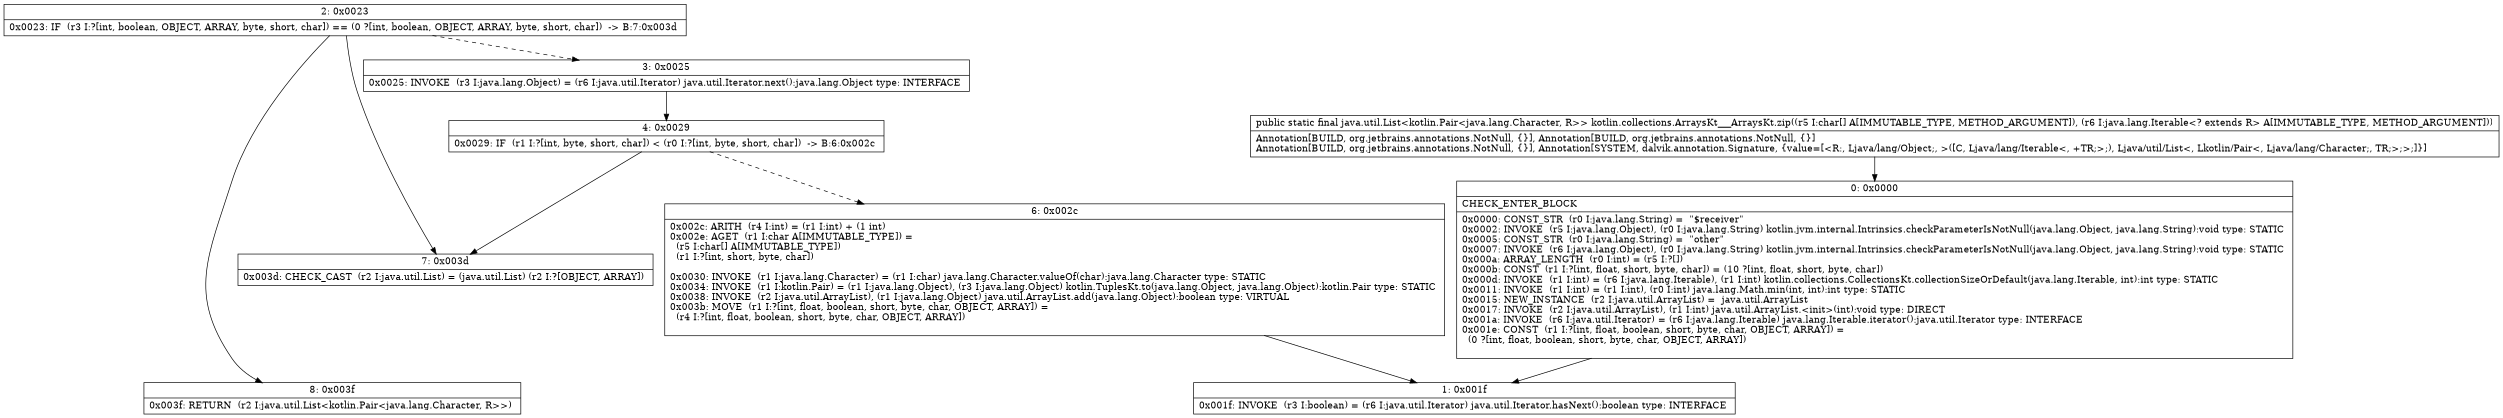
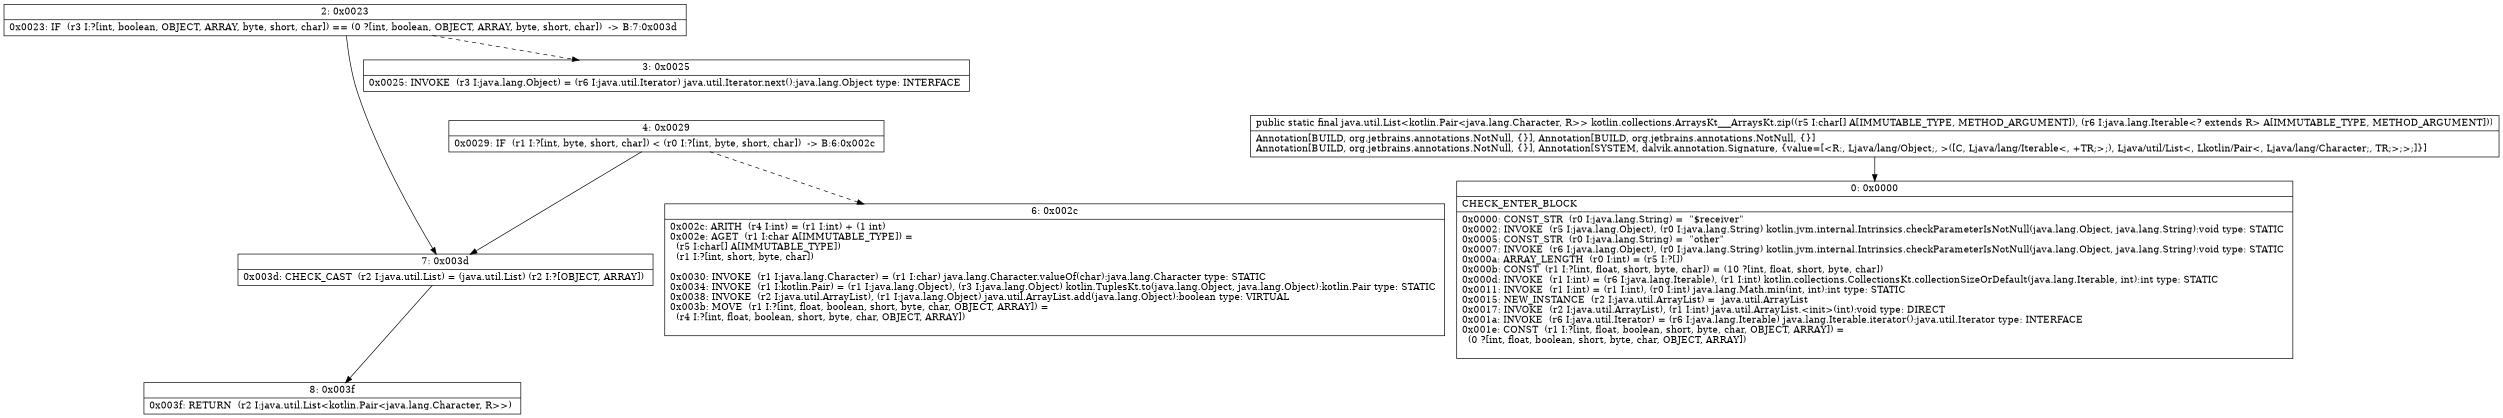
(666, 103) -> none
(225, 201) -> (391, 332)
(1464, 398) -> none
